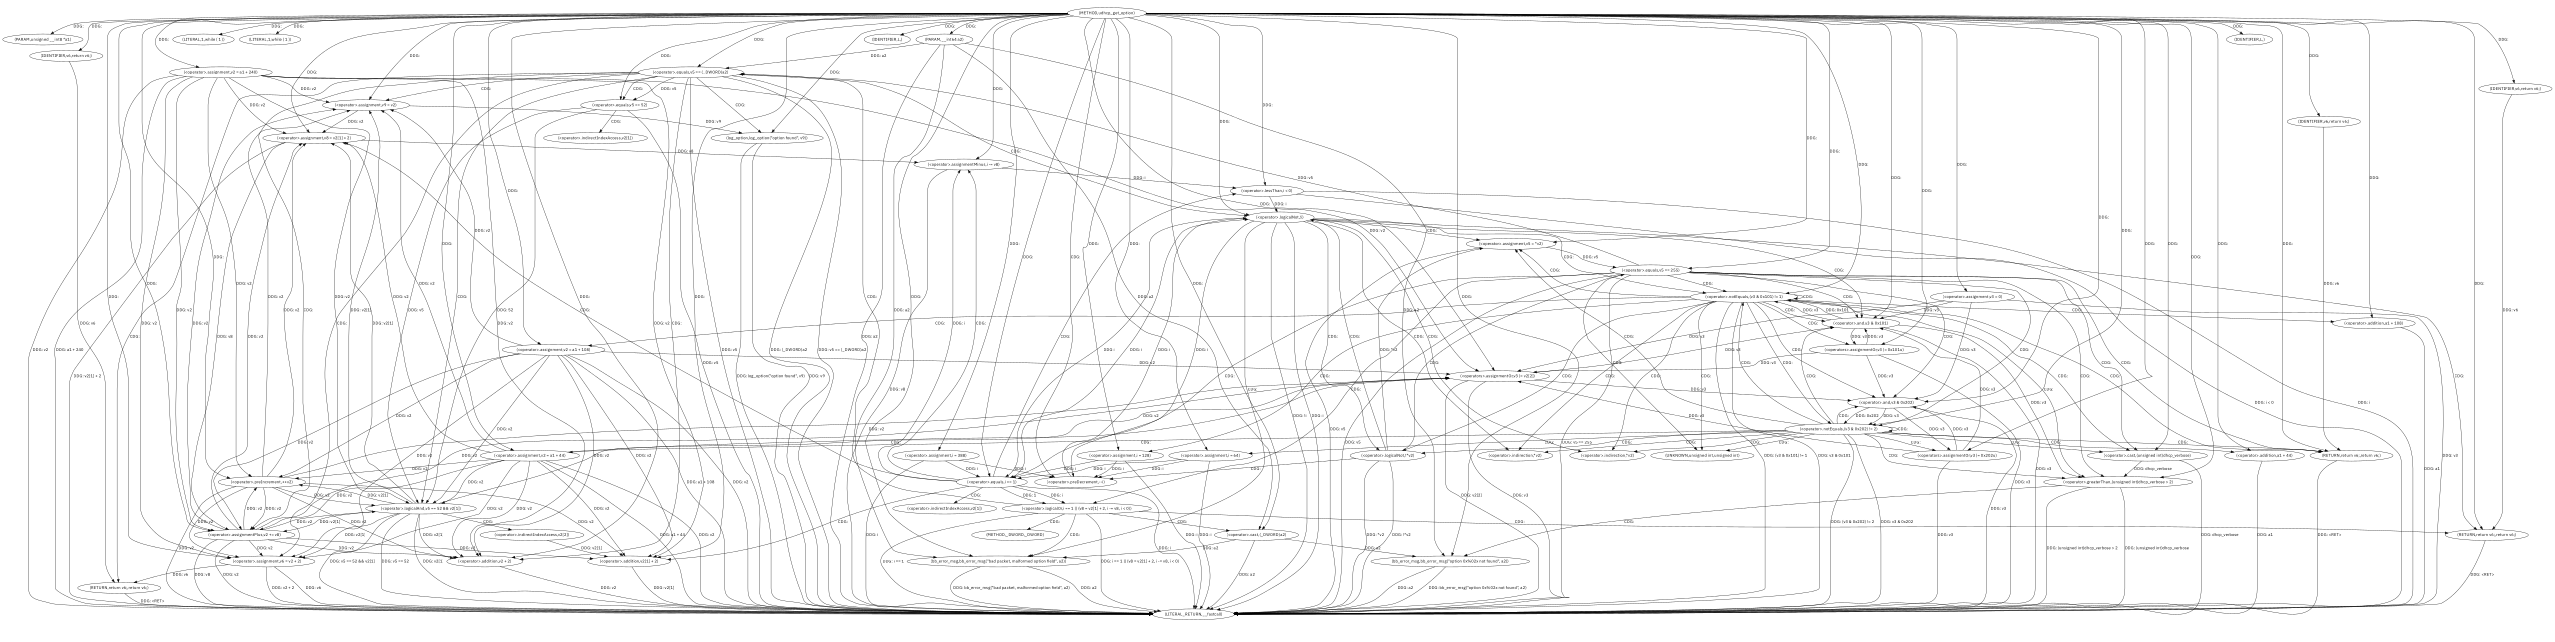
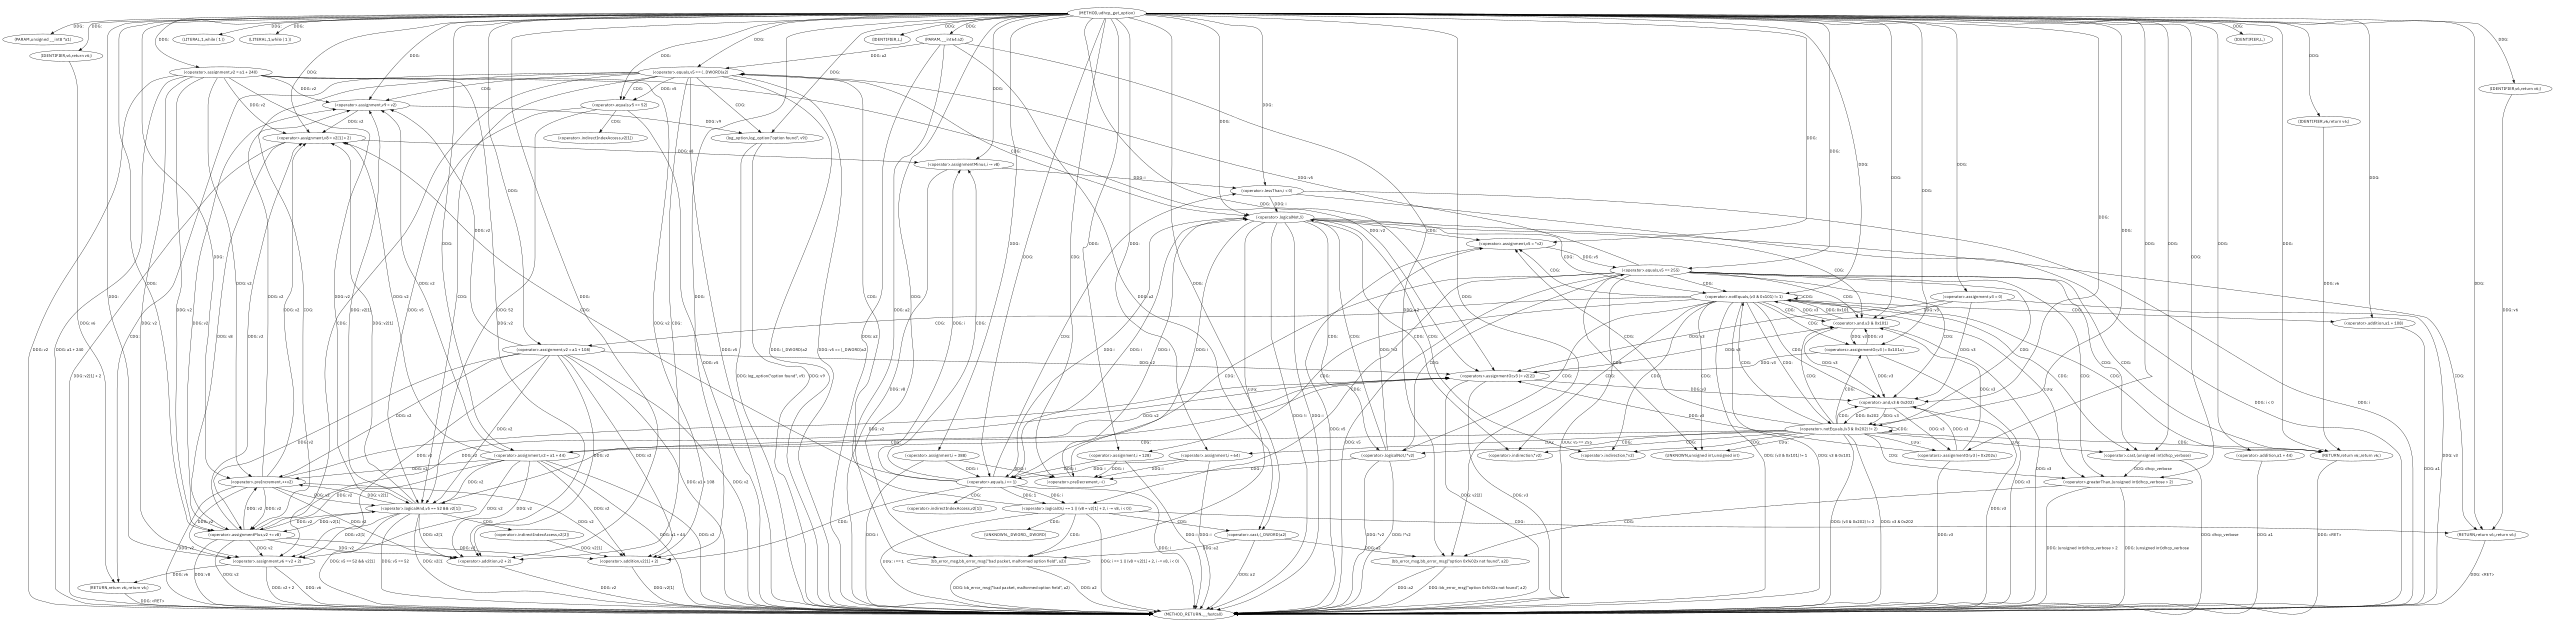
(2011, 374) -> (1820, 365)
(2056, 445) -> (1844, 390)
(1015, 535) -> (1015, 535)
(1194, 614) -> (1194, 614)
